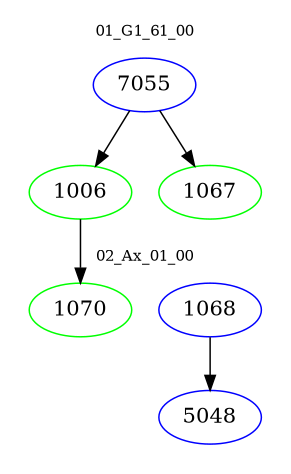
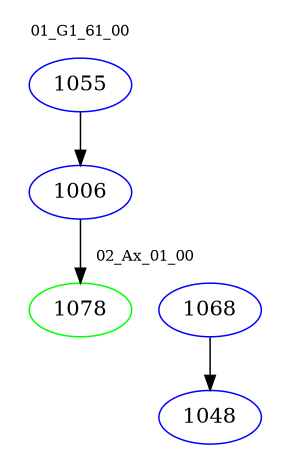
(145, 85) -> (80, 85)
(80, 192) -> (80, 192)
(210, 192) -> none
(80, 310) -> (80, 310)
(210, 417) -> (210, 417)
